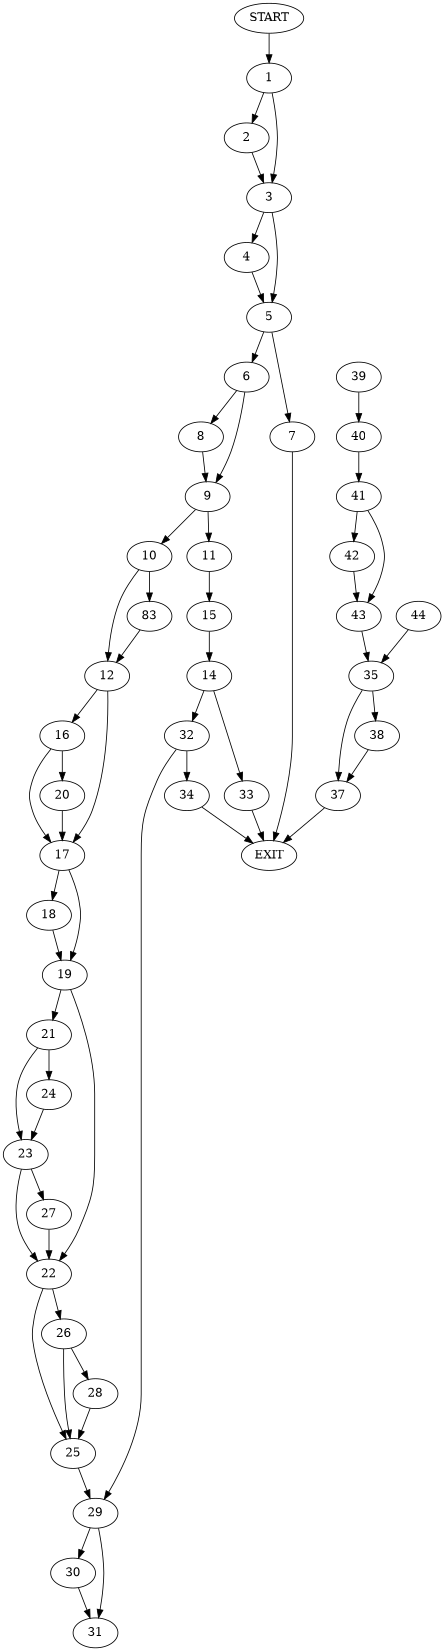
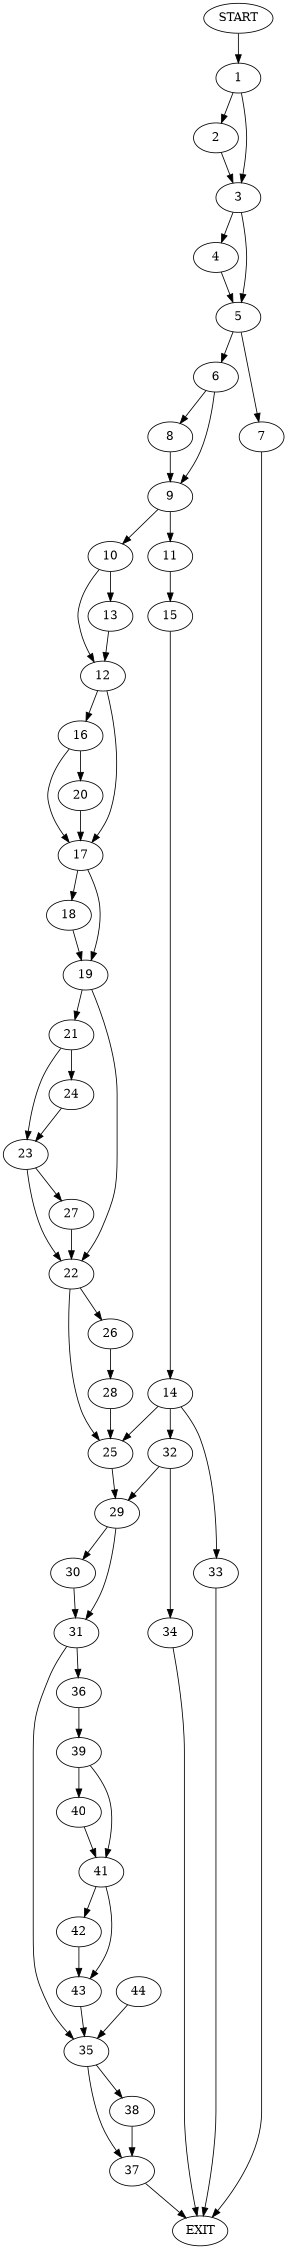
(150, 616) -> (110, 616)
(64, 1390) -> (143, 1421)
none -> (79, 1693)
none -> (111, 1805)
none -> (33, 1840)
